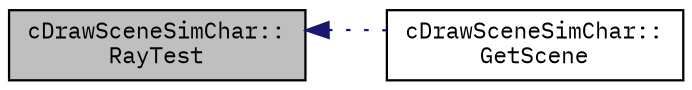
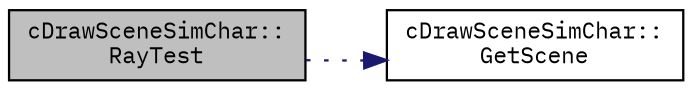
(358, 30) -> (335, 60)
